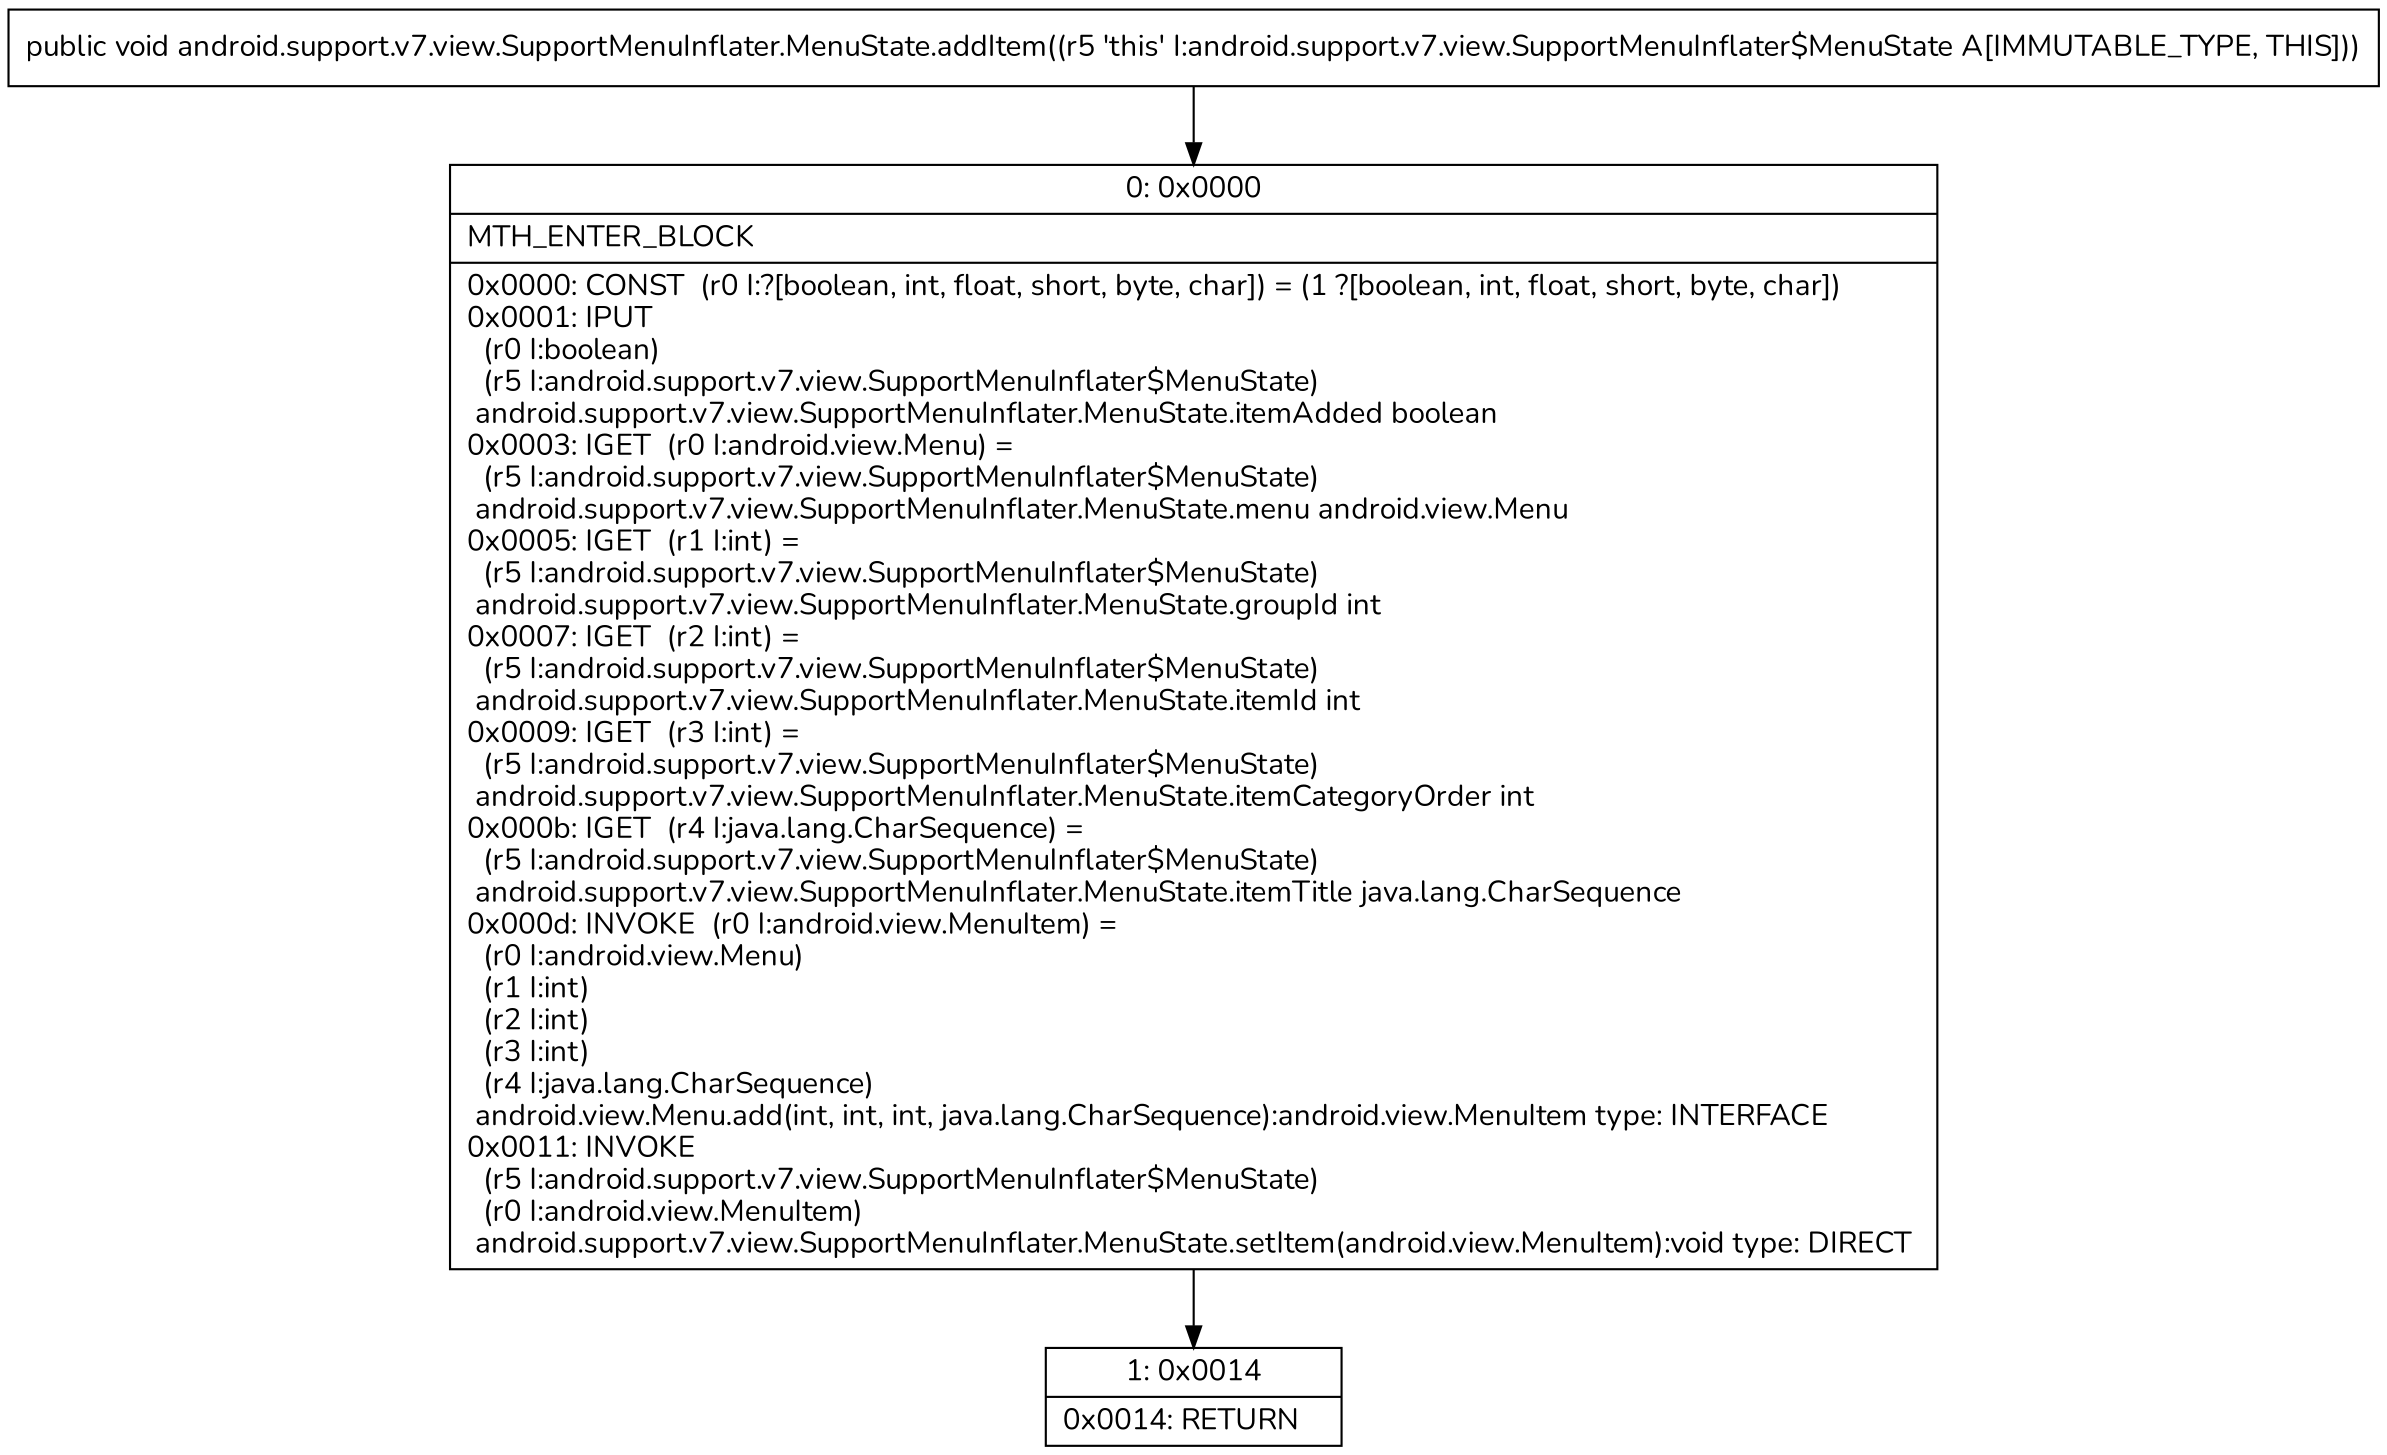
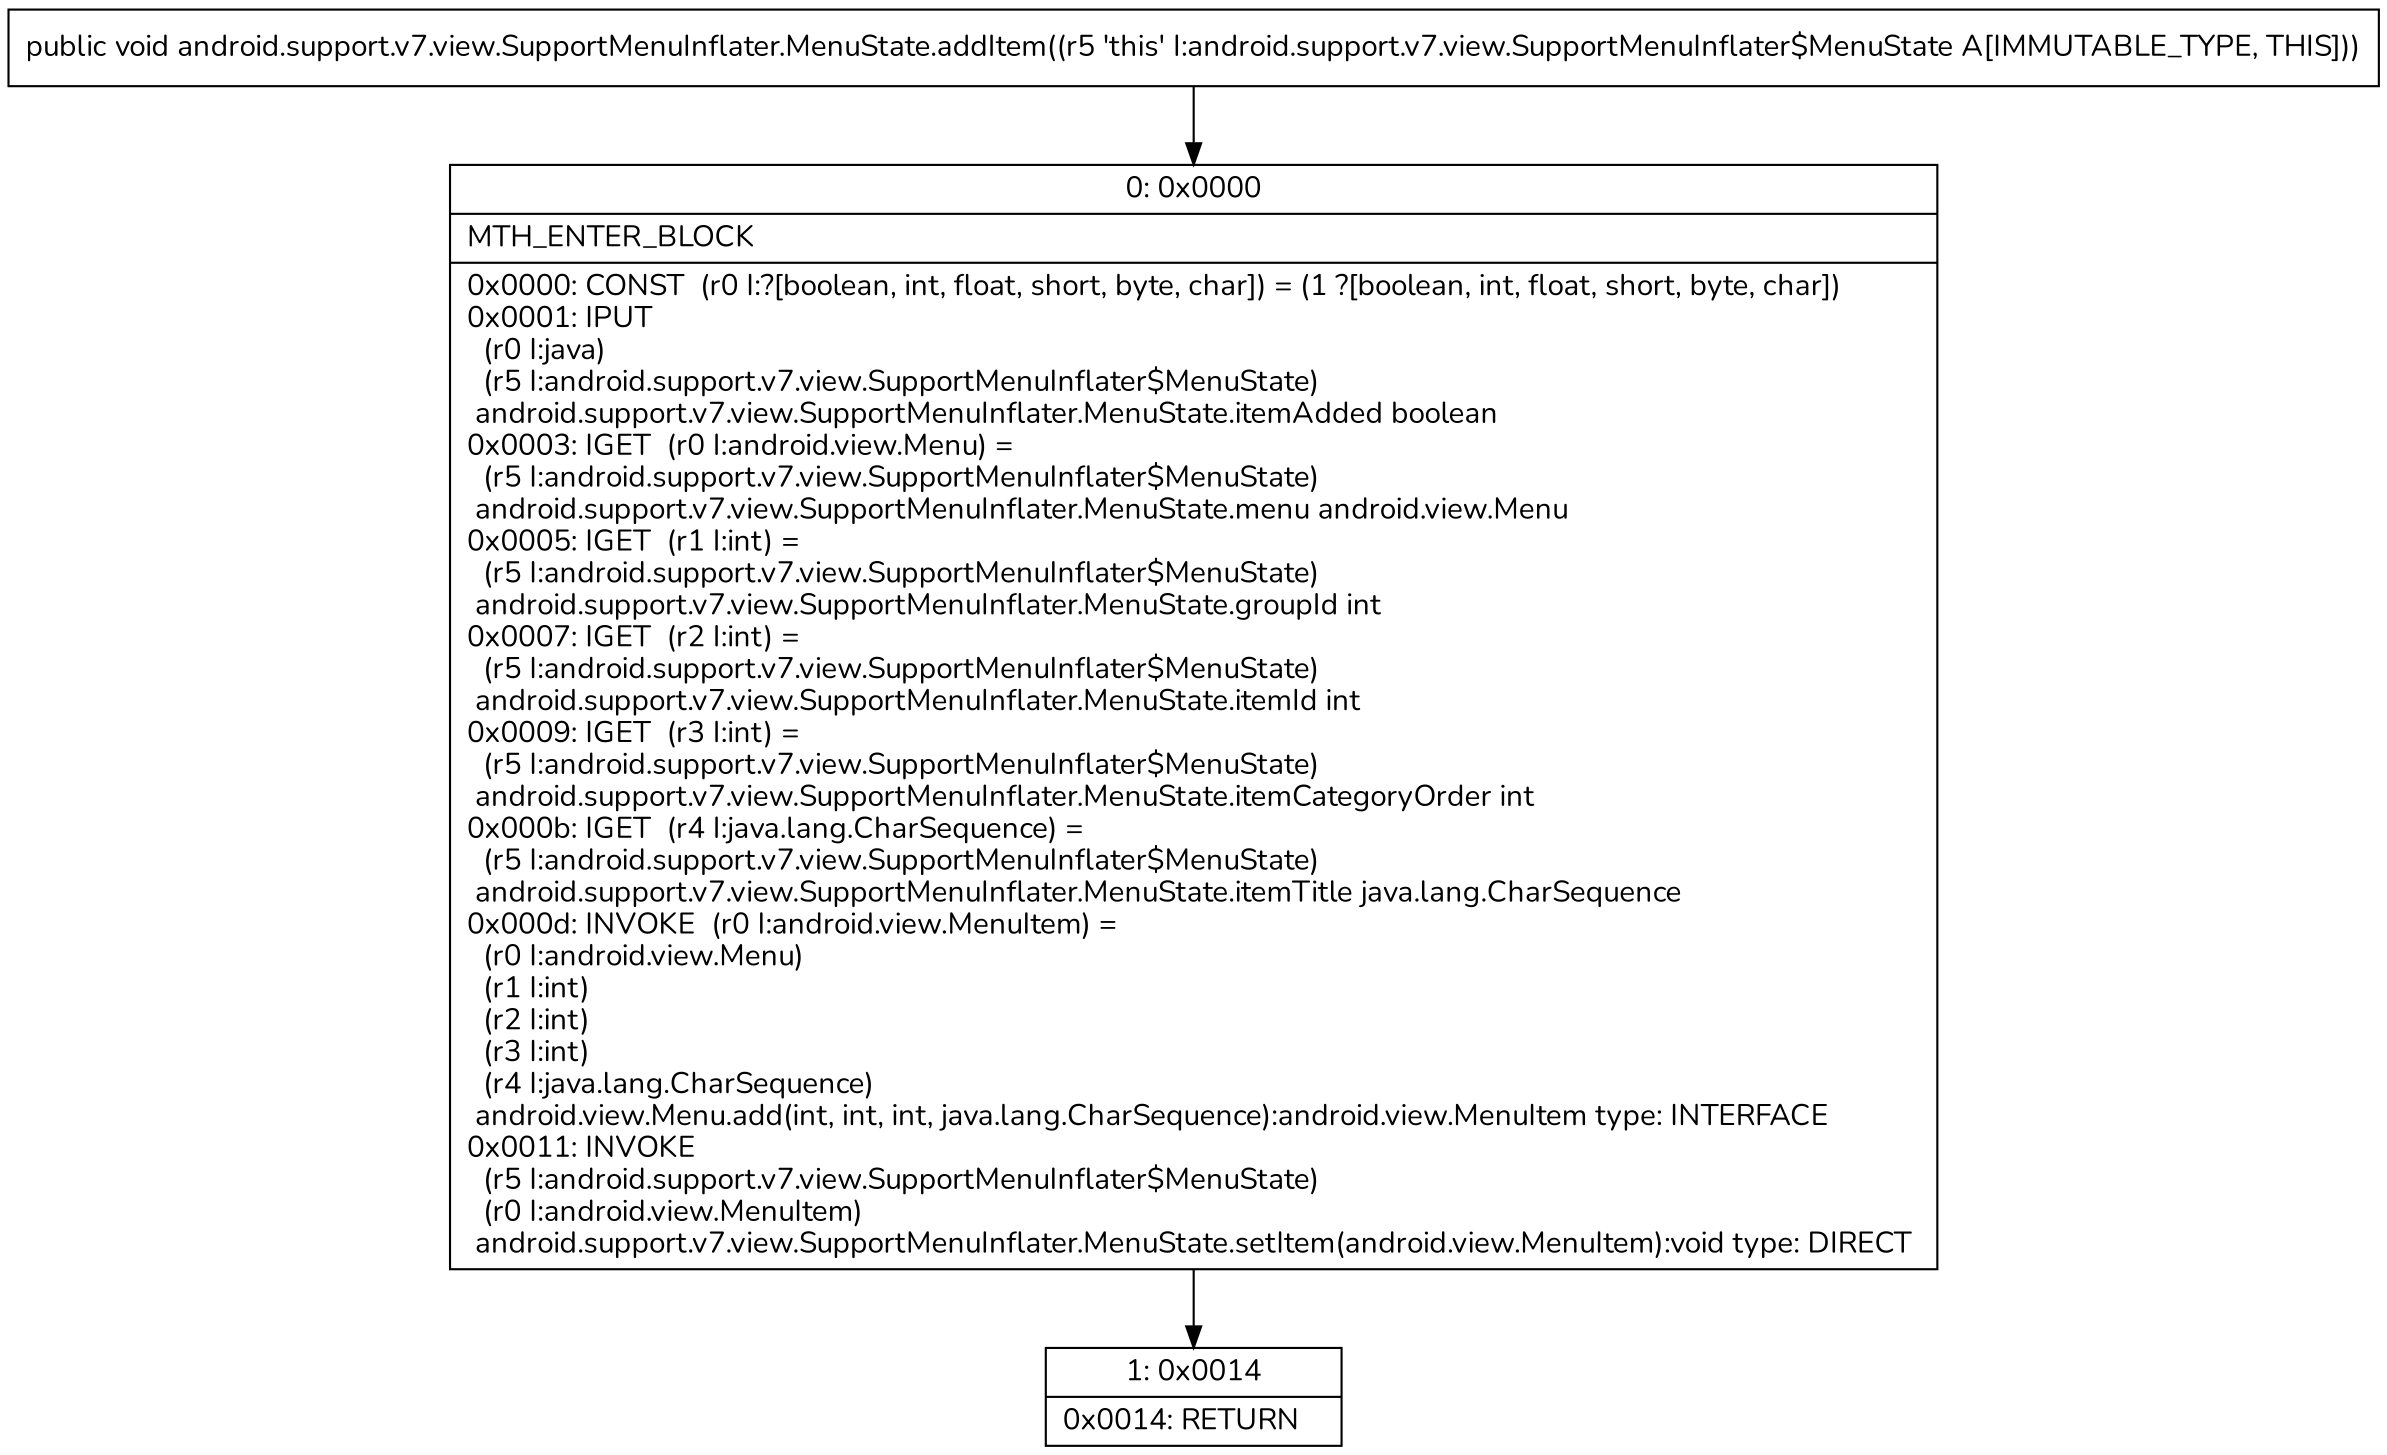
(564, 350) -> (537, 350)
